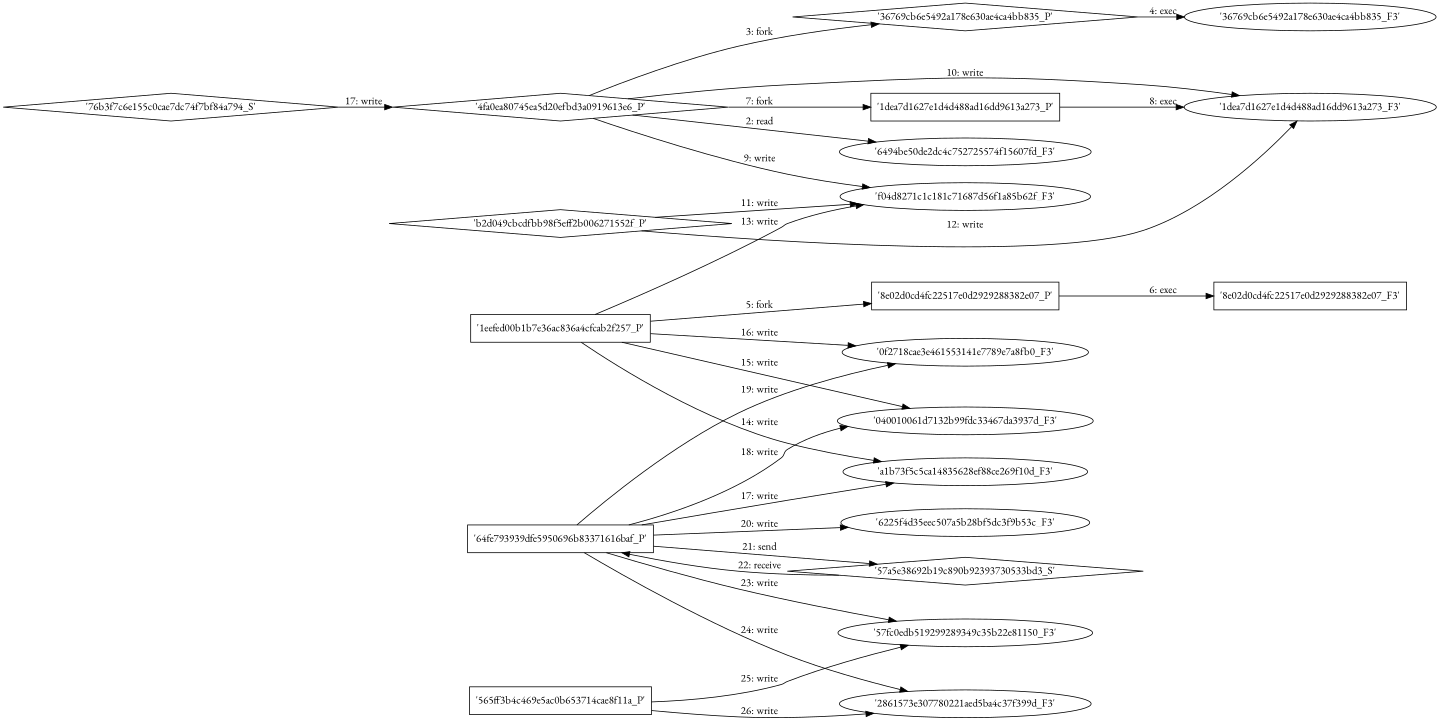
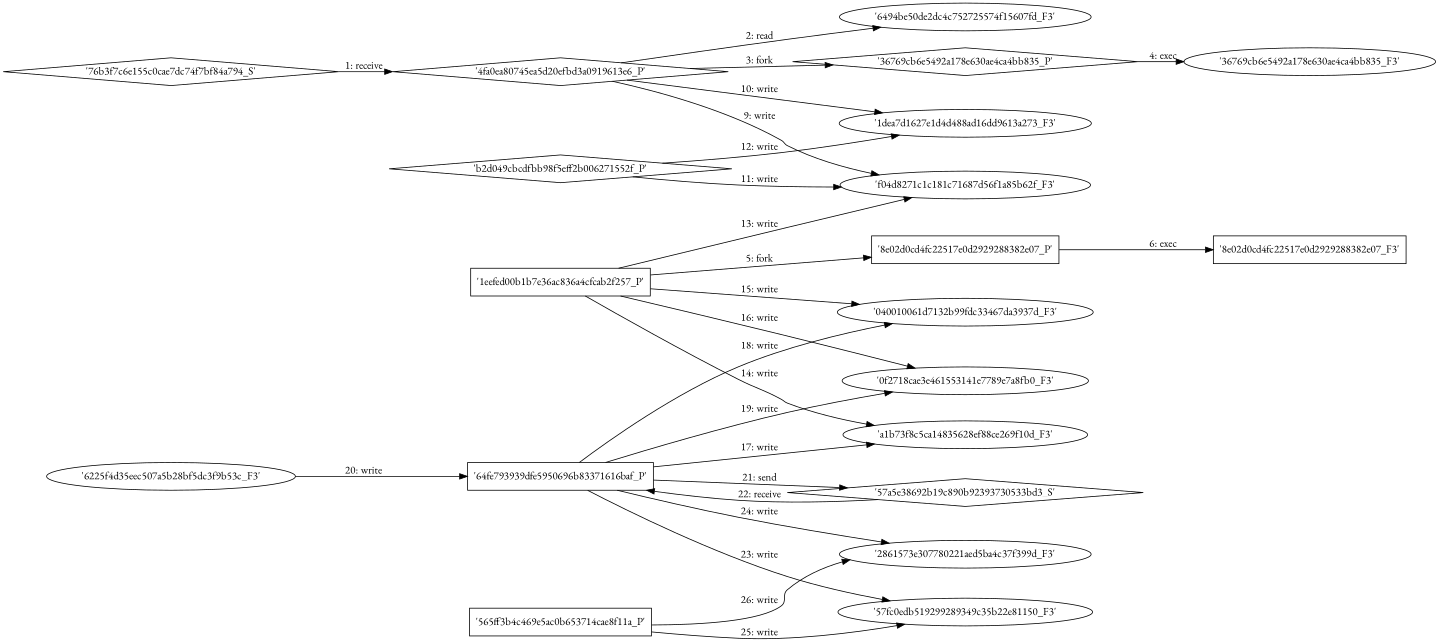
(364, 101) -> (364, 66)
(965, 107) -> none
(965, 472) -> (965, 435)
(747, 531) -> (377, 476)
